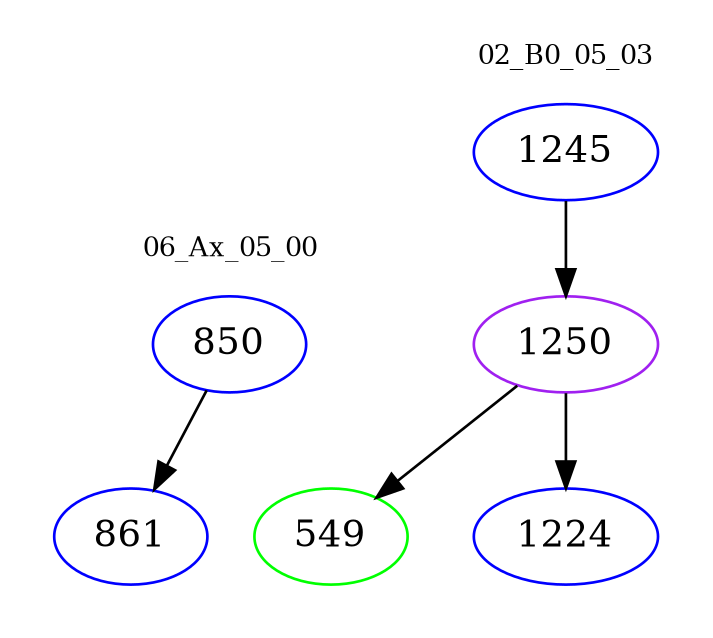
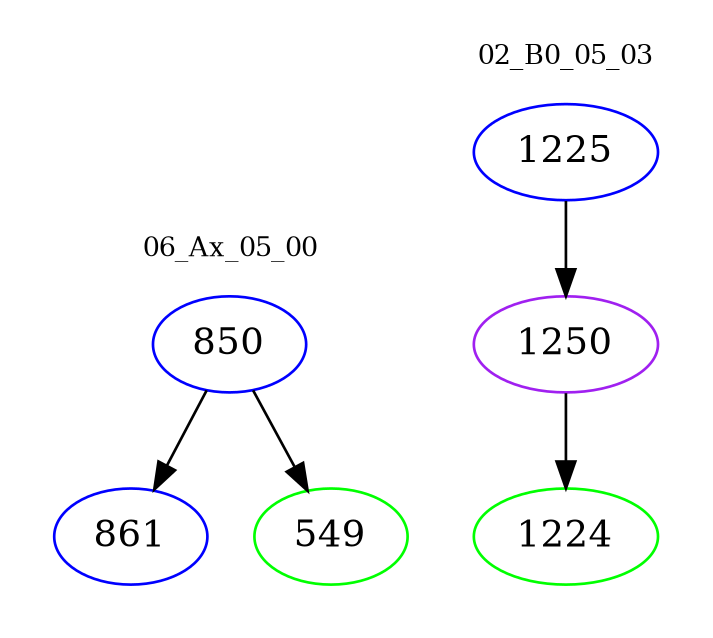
(566, 152) -> (566, 152)
(469, 424) -> (274, 428)
(566, 537) -> (566, 537)
